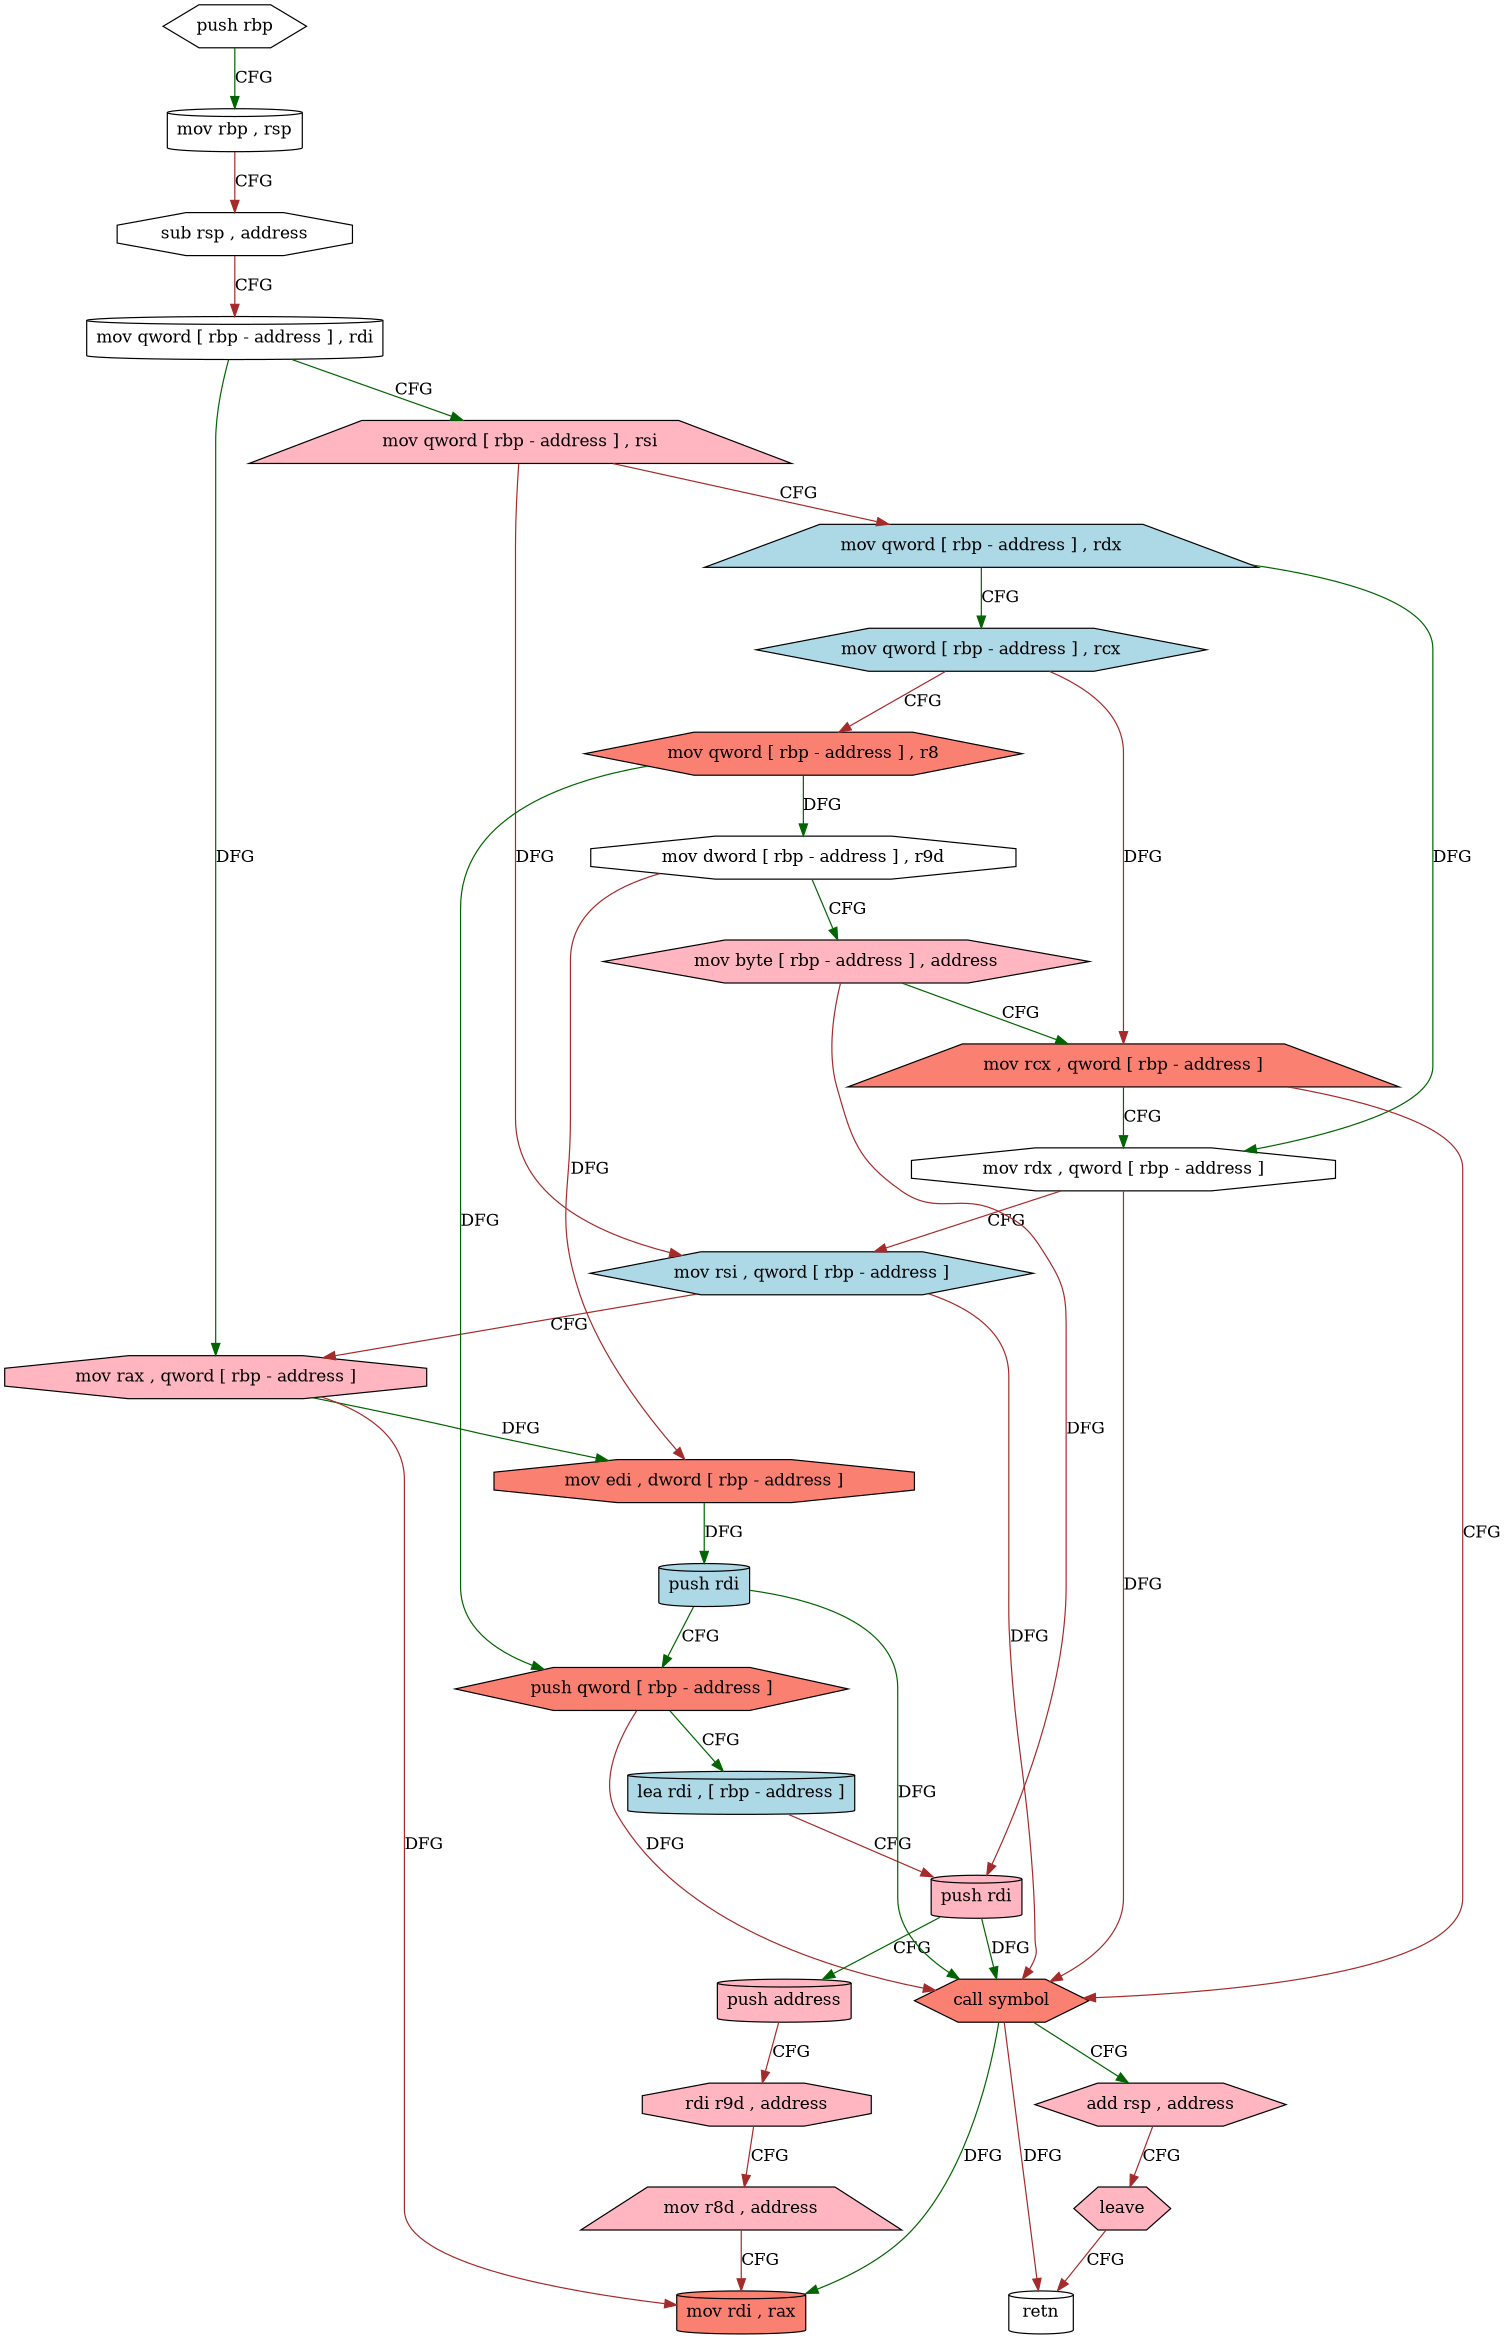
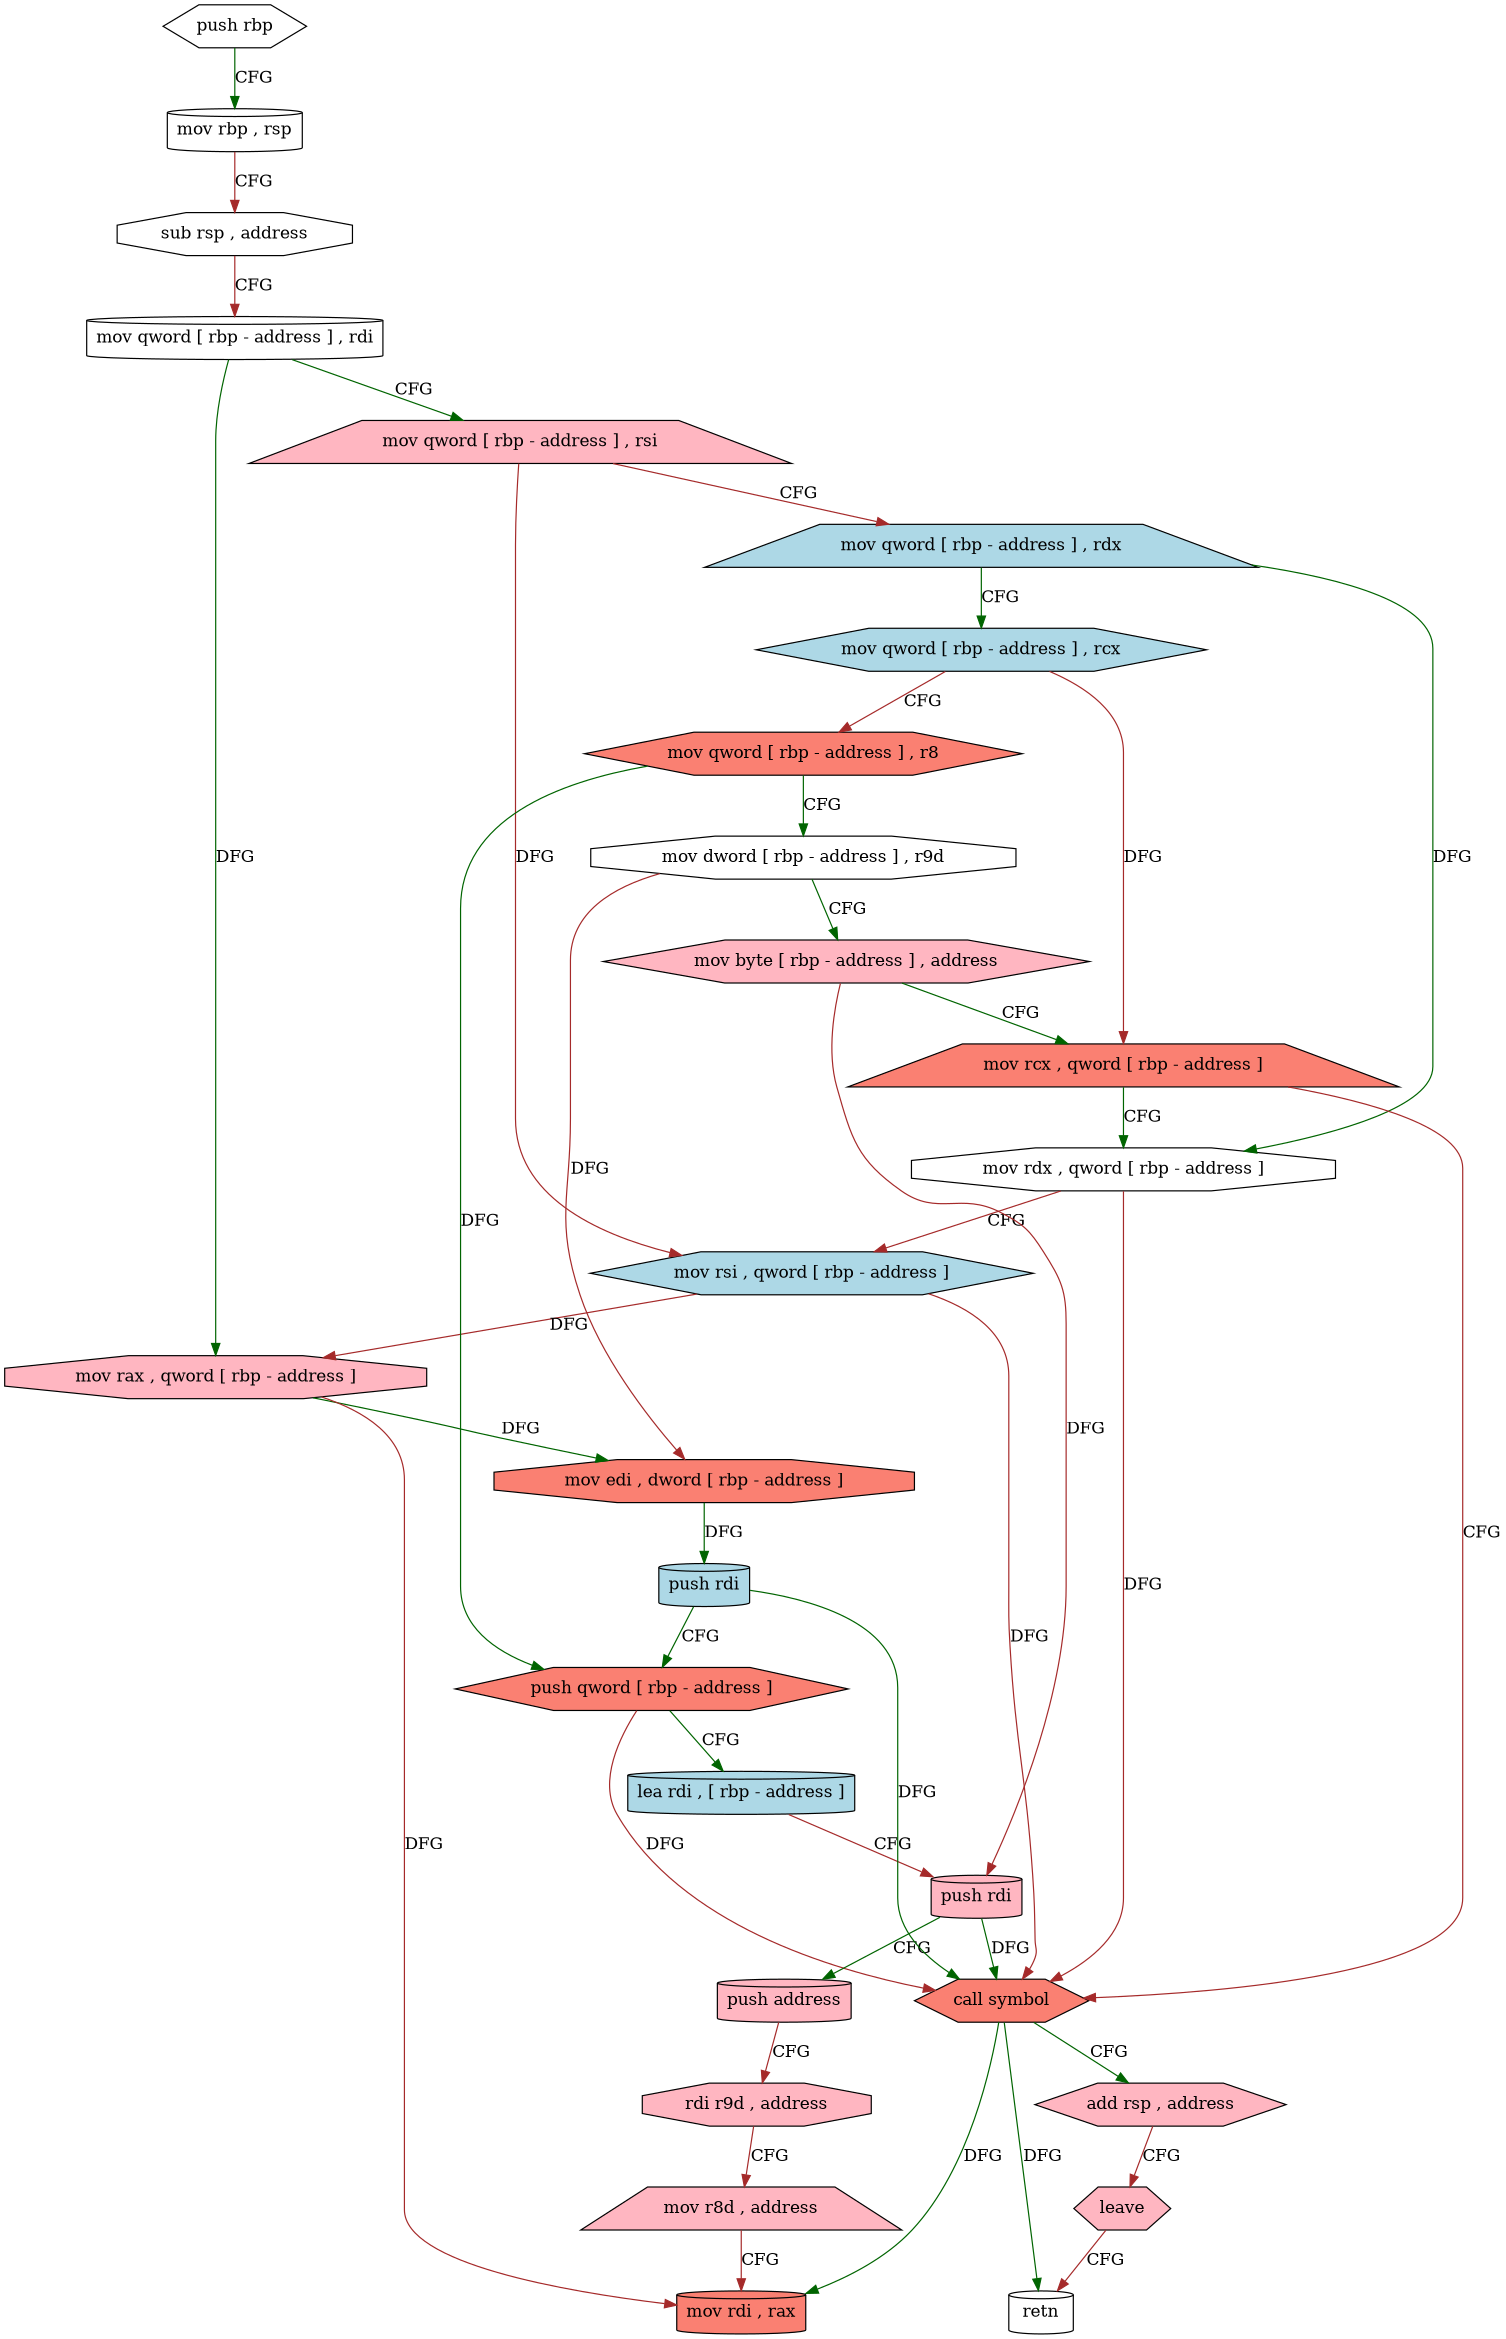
(822, 806) -> (822, 806)
(569, 1325) -> (569, 1325)
(1021, 2151) -> (1021, 2151)
